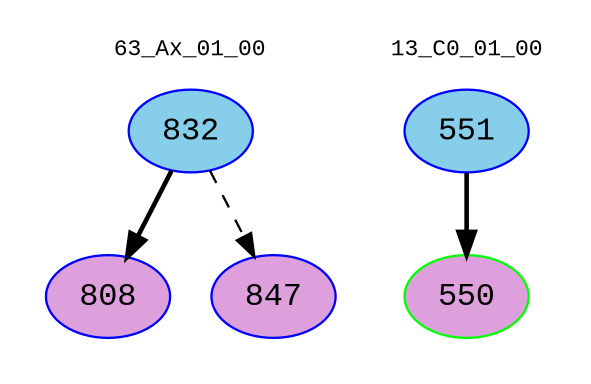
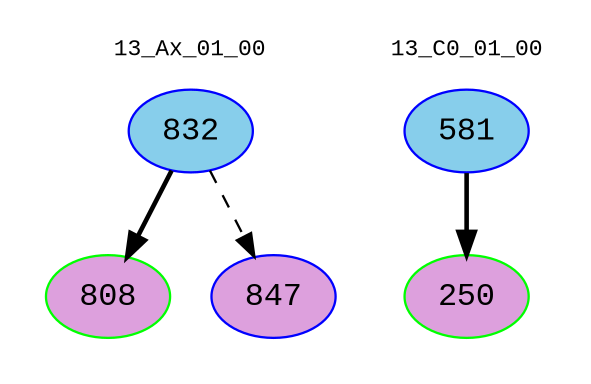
(191, 49) -> (191, 49)
(467, 131) -> (467, 131)
(108, 297) -> (108, 297)
(467, 297) -> (467, 297)
